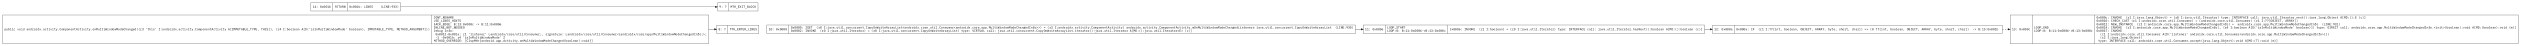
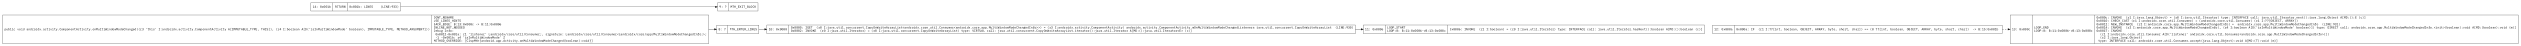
none -> (762, 29)
(1707, 29) -> none
